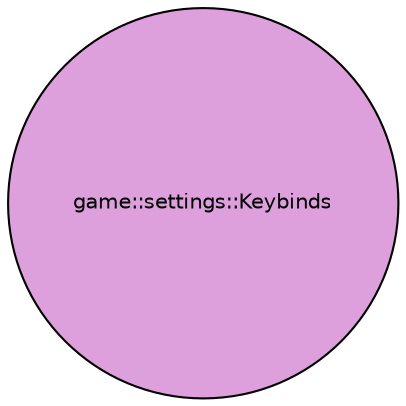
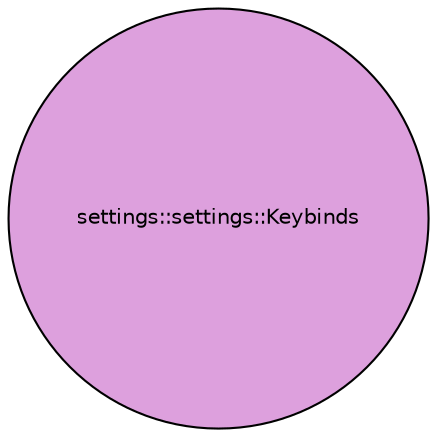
(203, 203) -> (219, 219)
